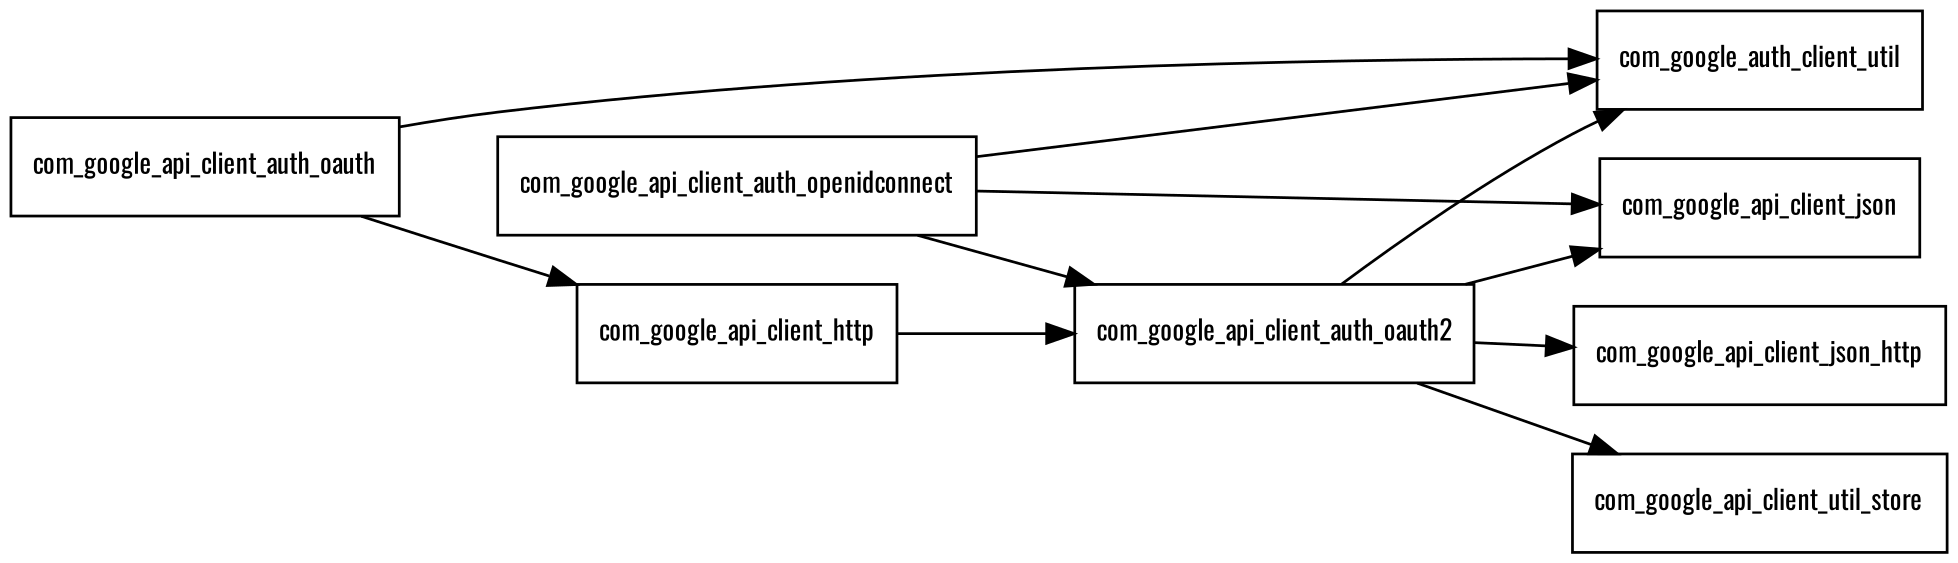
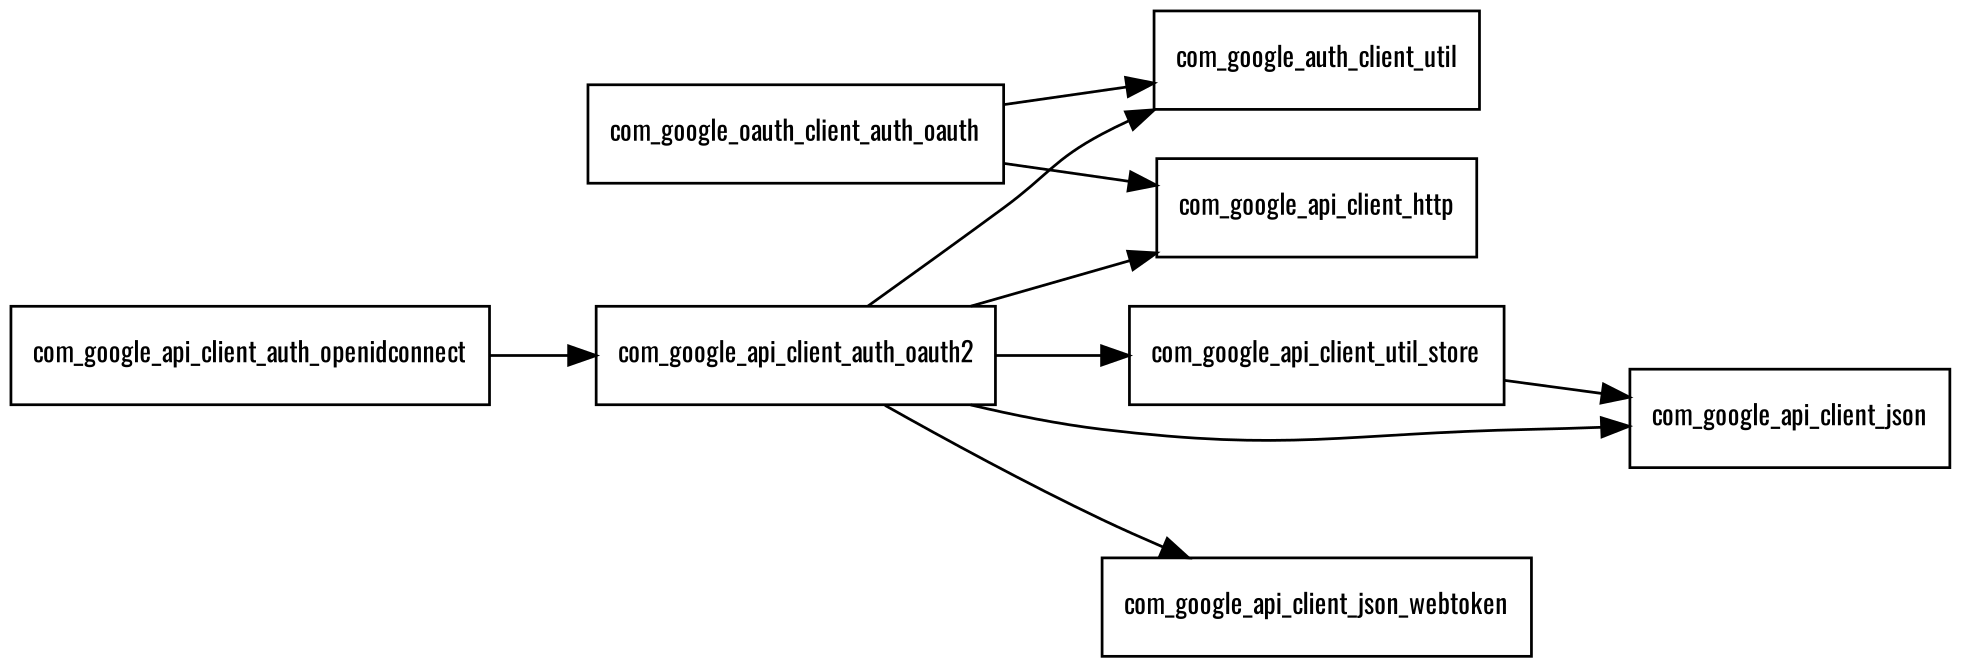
(1273, 120) -> none
(205, 167) -> (796, 134)
(1274, 197) -> (1553, 387)
(972, 334) -> (1050, 283)
(1760, 356) -> (1317, 607)
